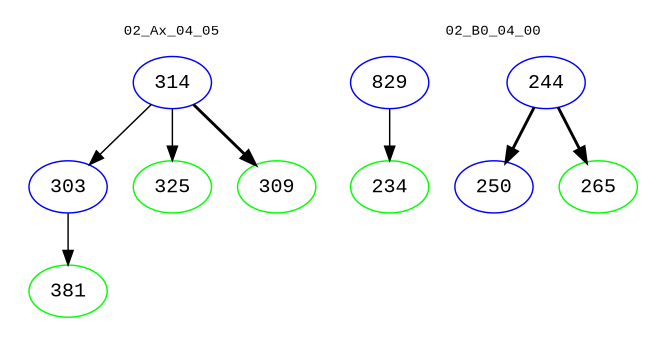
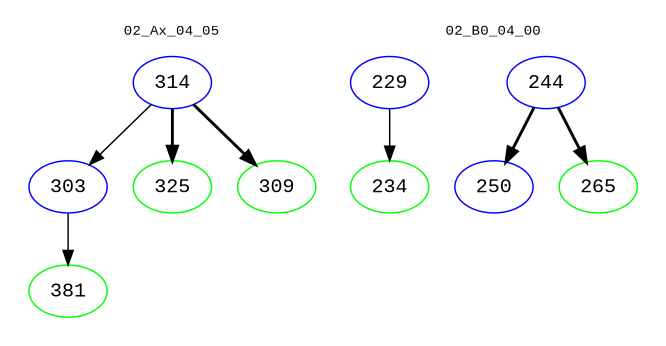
(390, 83) -> (390, 83)
(172, 128) -> (172, 128)
